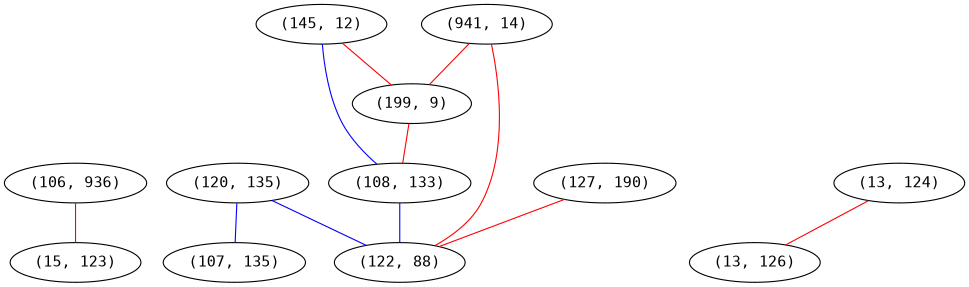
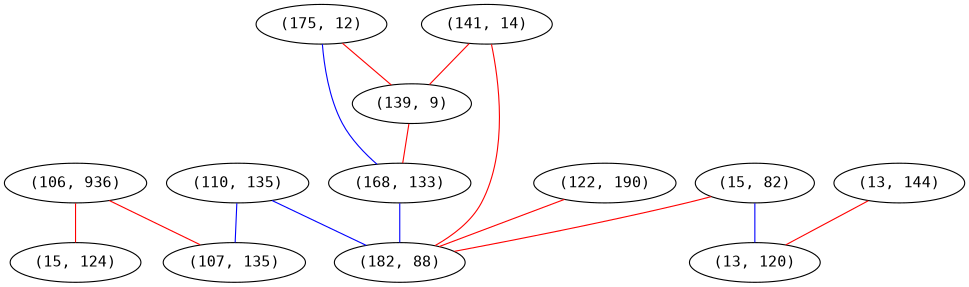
(321, 24) -> (321, 24)
(487, 24) -> (487, 24)
(412, 104) -> (412, 104)
(238, 183) -> (238, 183)
(400, 183) -> (400, 183)
(605, 183) -> (605, 183)
none -> (755, 183)
(899, 183) -> (899, 183)
none -> (155, 223)
(76, 262) -> (76, 262)
(400, 262) -> (400, 262)
(755, 262) -> (755, 262)
